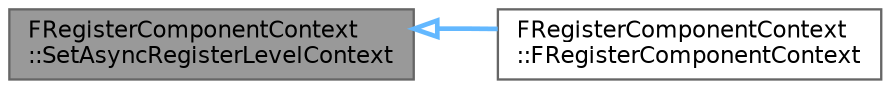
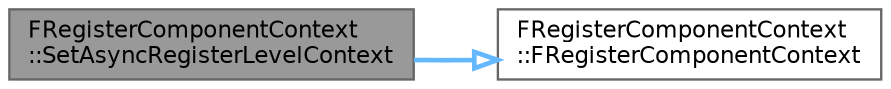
(468, 29) -> (444, 60)
